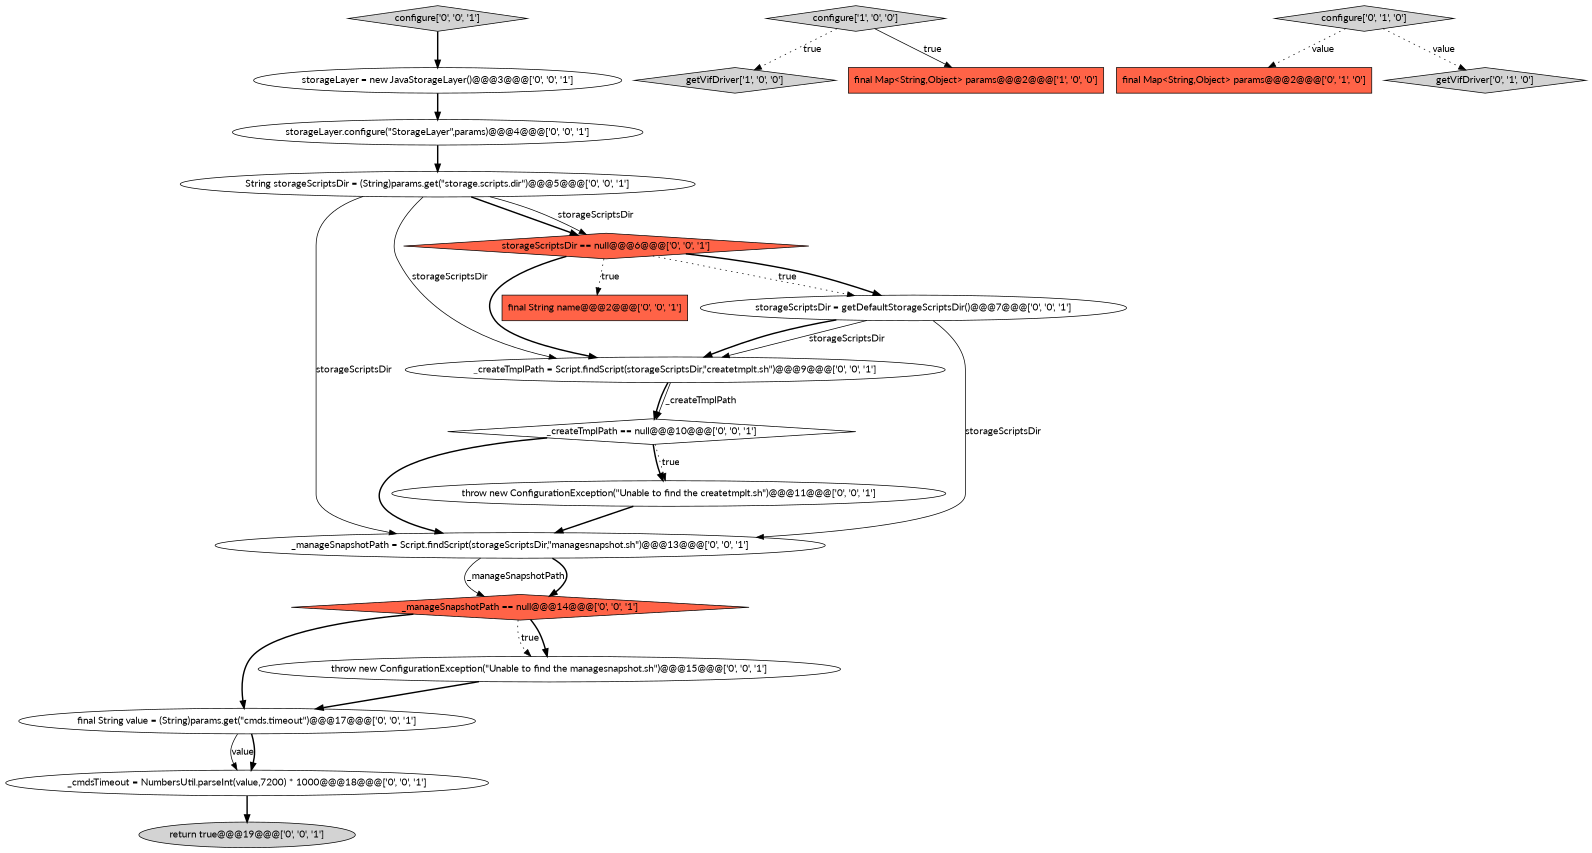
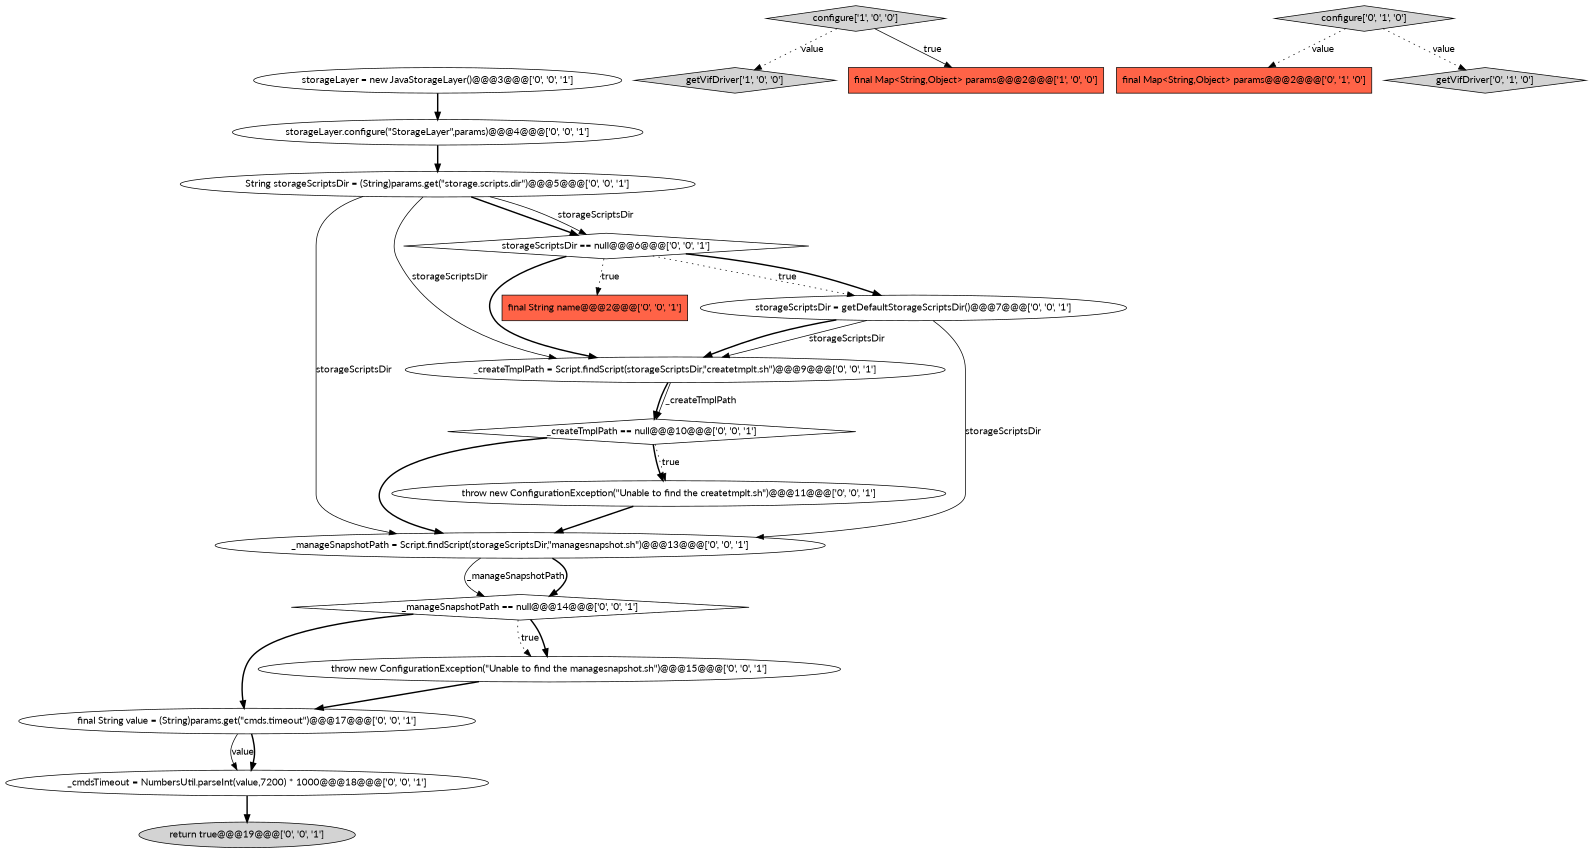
(438, 18) -> none
(812, 49) -> (812, 49)
(606, 246) -> (606, 246)
(520, 607) -> (520, 607)
